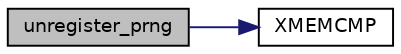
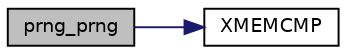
(98, 27) -> (71, 27)
